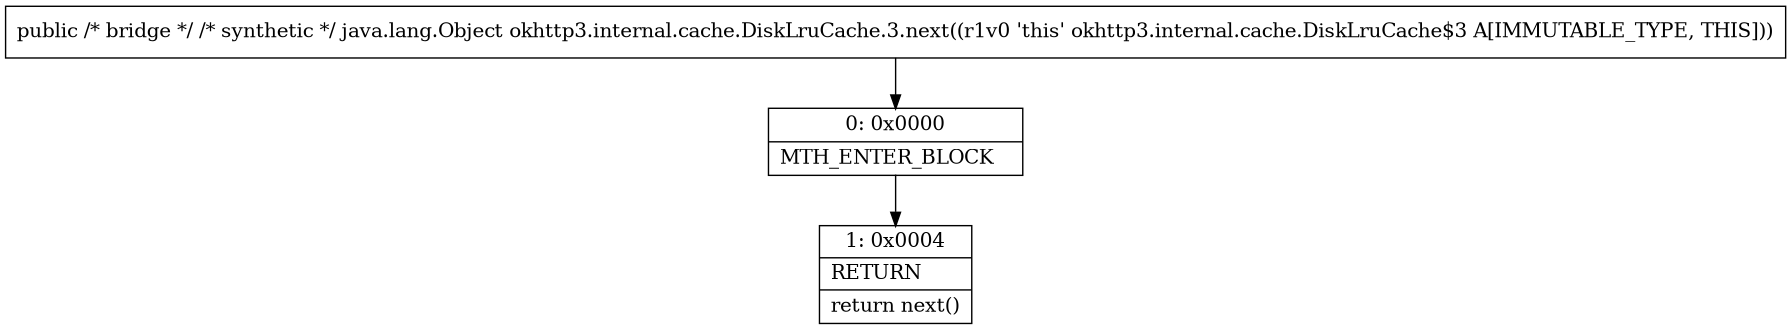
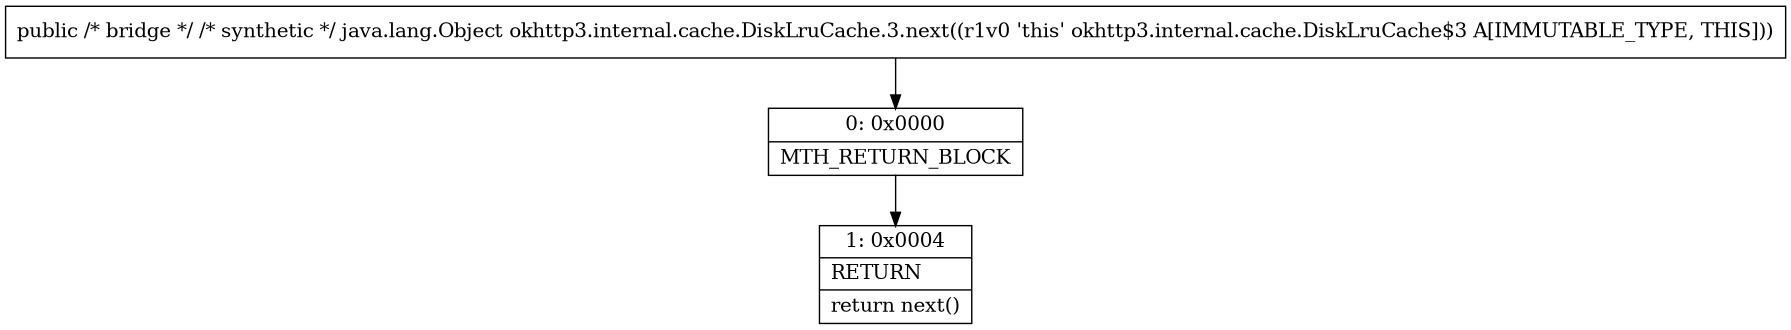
(887, 158) -> (896, 158)
